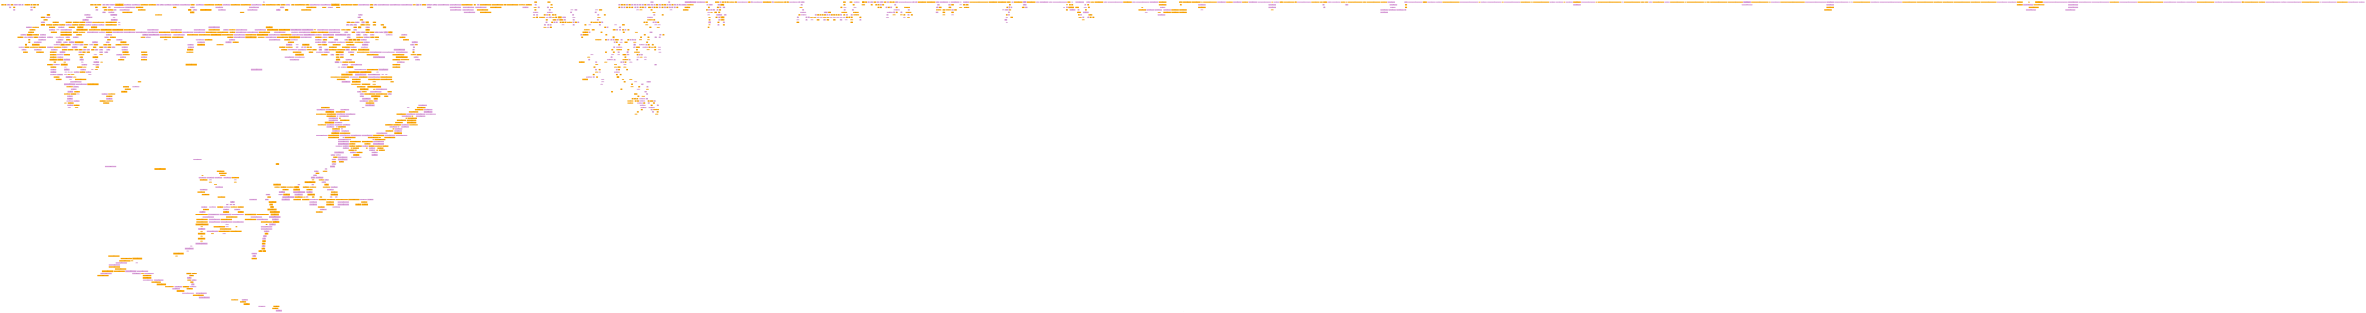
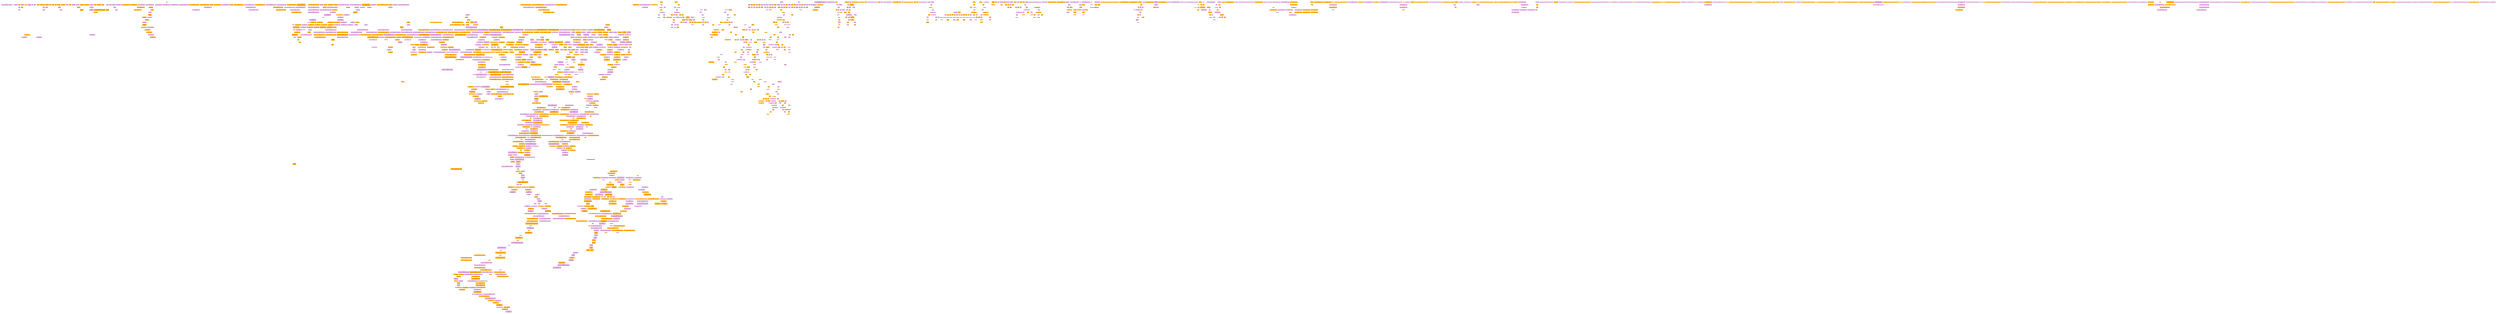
none -> (489, 92)
none -> (571, 260)
